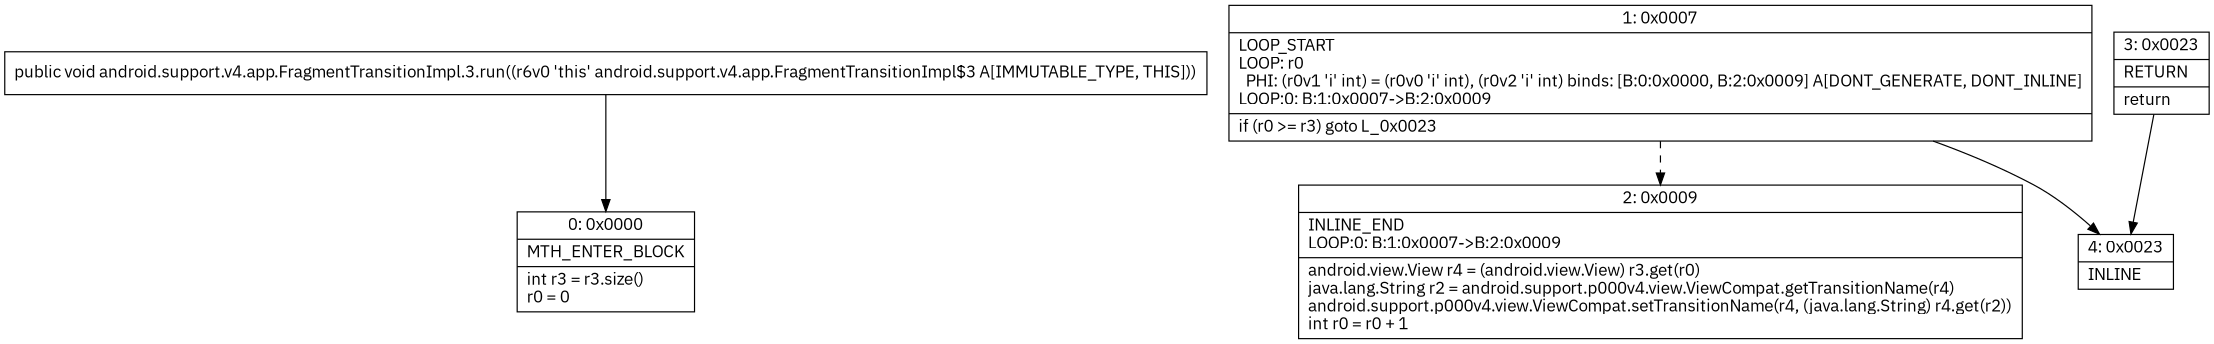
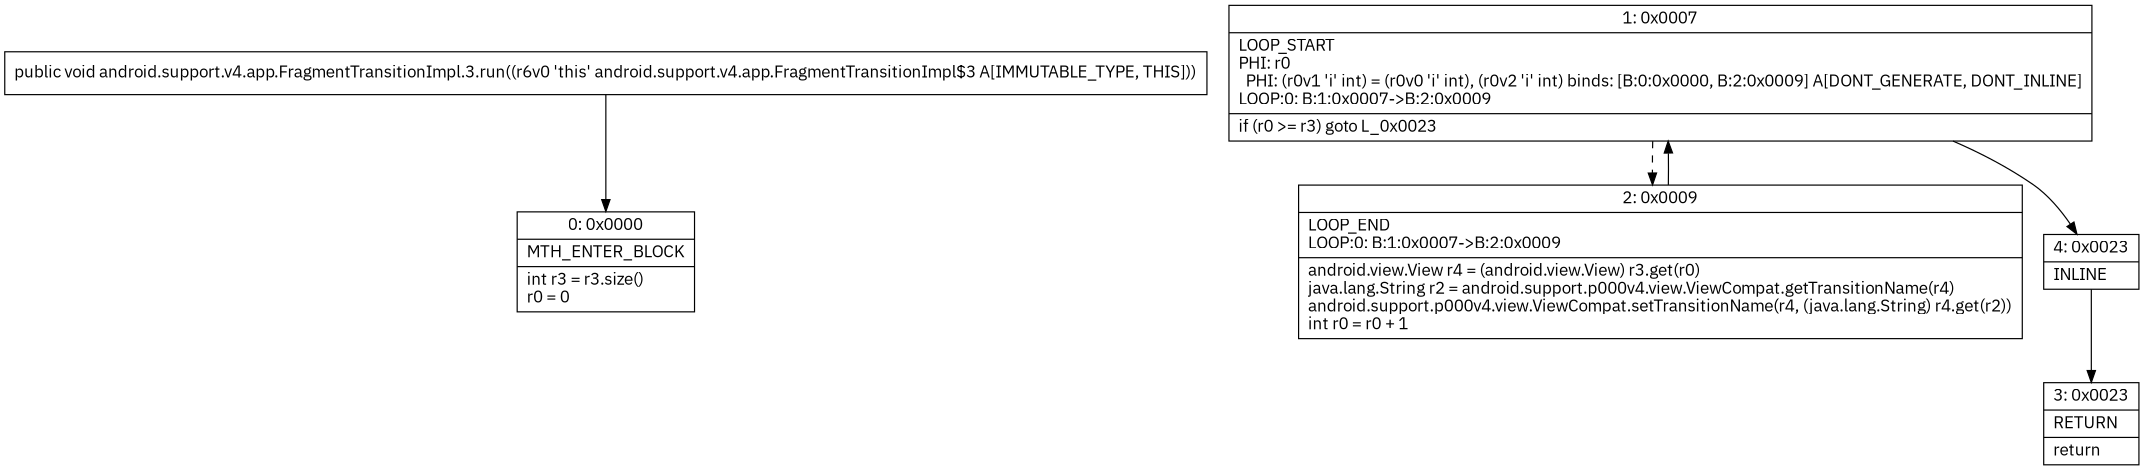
(1273, 64) -> (1266, 64)
(2144, 168) -> (2091, 330)
none -> (1668, 169)
(1357, 226) -> (1350, 226)
